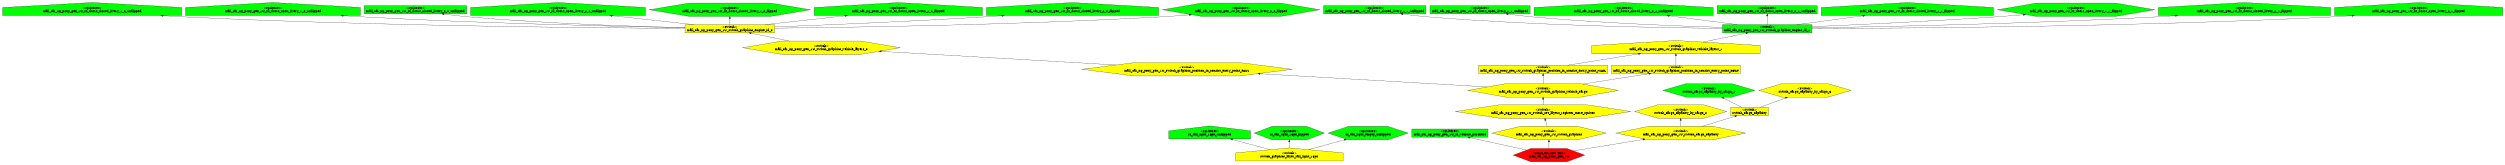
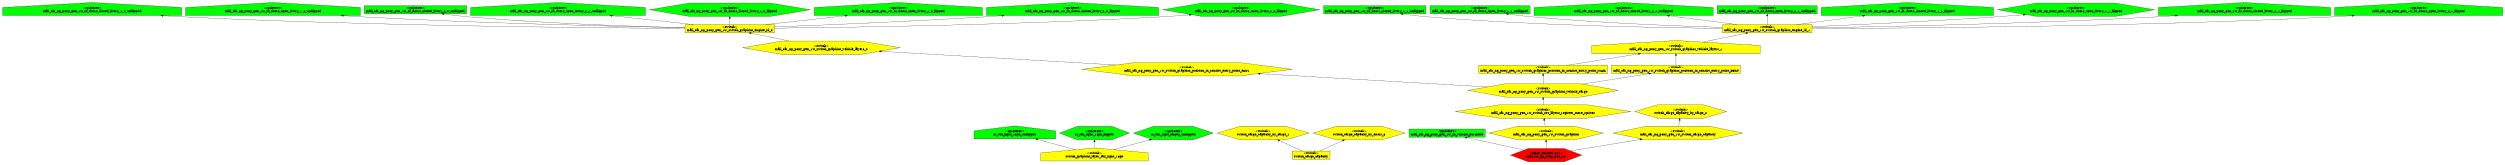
(1767, 29) -> (1767, 29)
(1709, 90) -> (1263, 133)
(1805, 90) -> (1359, 133)
(1718, 121) -> none
